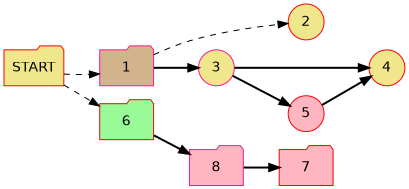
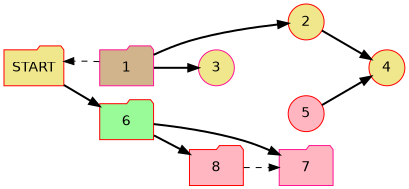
(214, 35) -> (214, 35)
(297, 68) -> (342, 42)
(77, 75) -> (87, 61)
(257, 88) -> none
(77, 93) -> (77, 93)
none -> (213, 133)
(216, 168) -> (216, 168)
(256, 168) -> (256, 168)
(306, 168) -> (306, 168)
